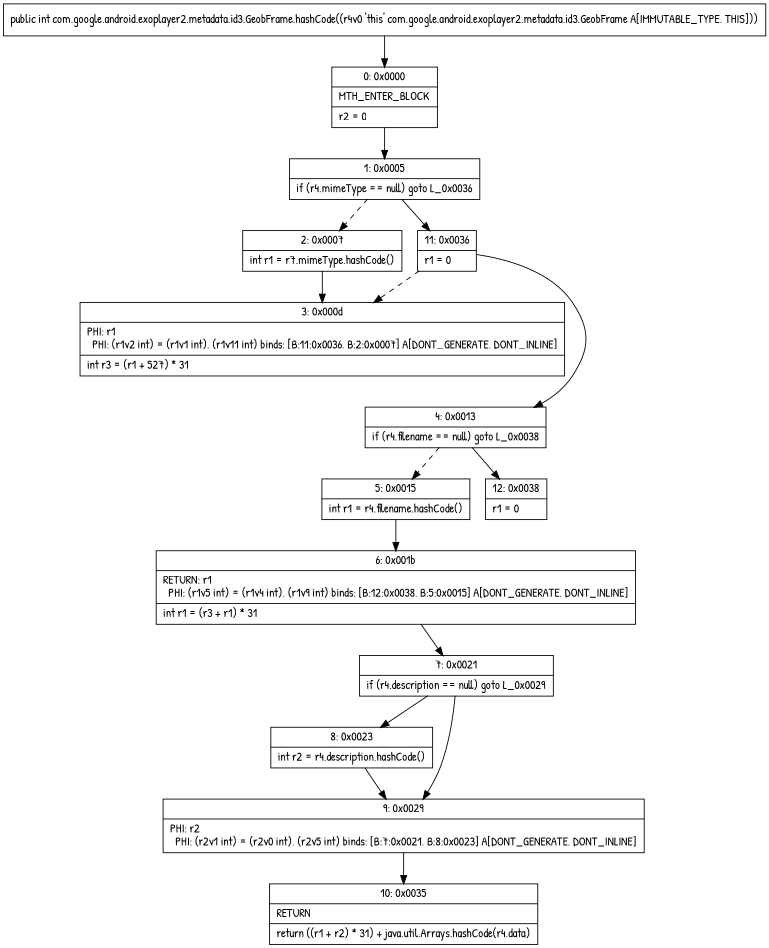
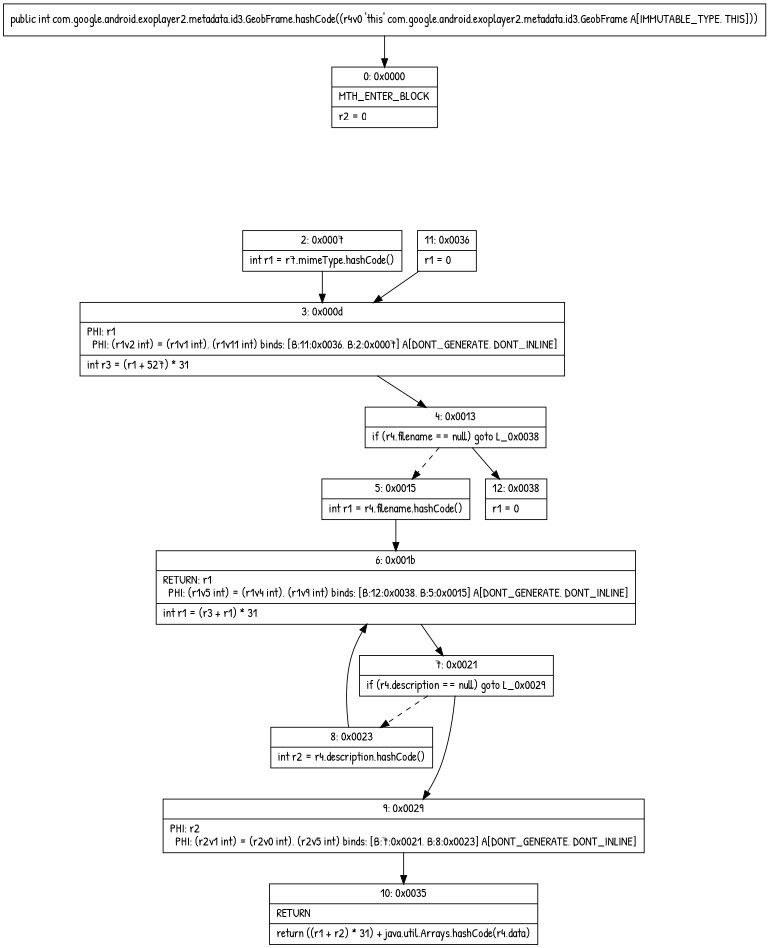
(385, 179) -> none
(400, 284) -> (400, 284)
(575, 307) -> (398, 389)
(408, 709) -> (408, 709)
(373, 780) -> (348, 678)
